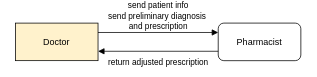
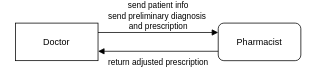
(57, 42) -> (57, 42)
